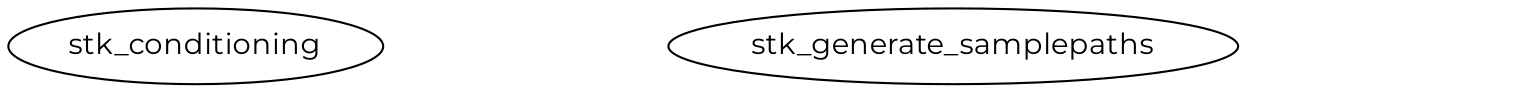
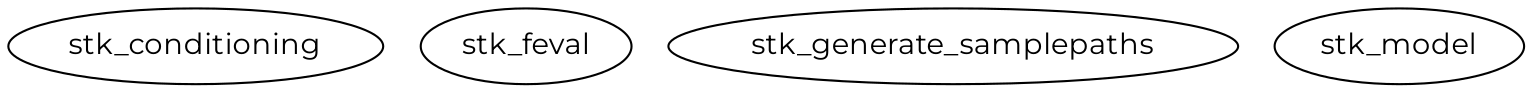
none -> (526, 46)
none -> (1399, 46)
